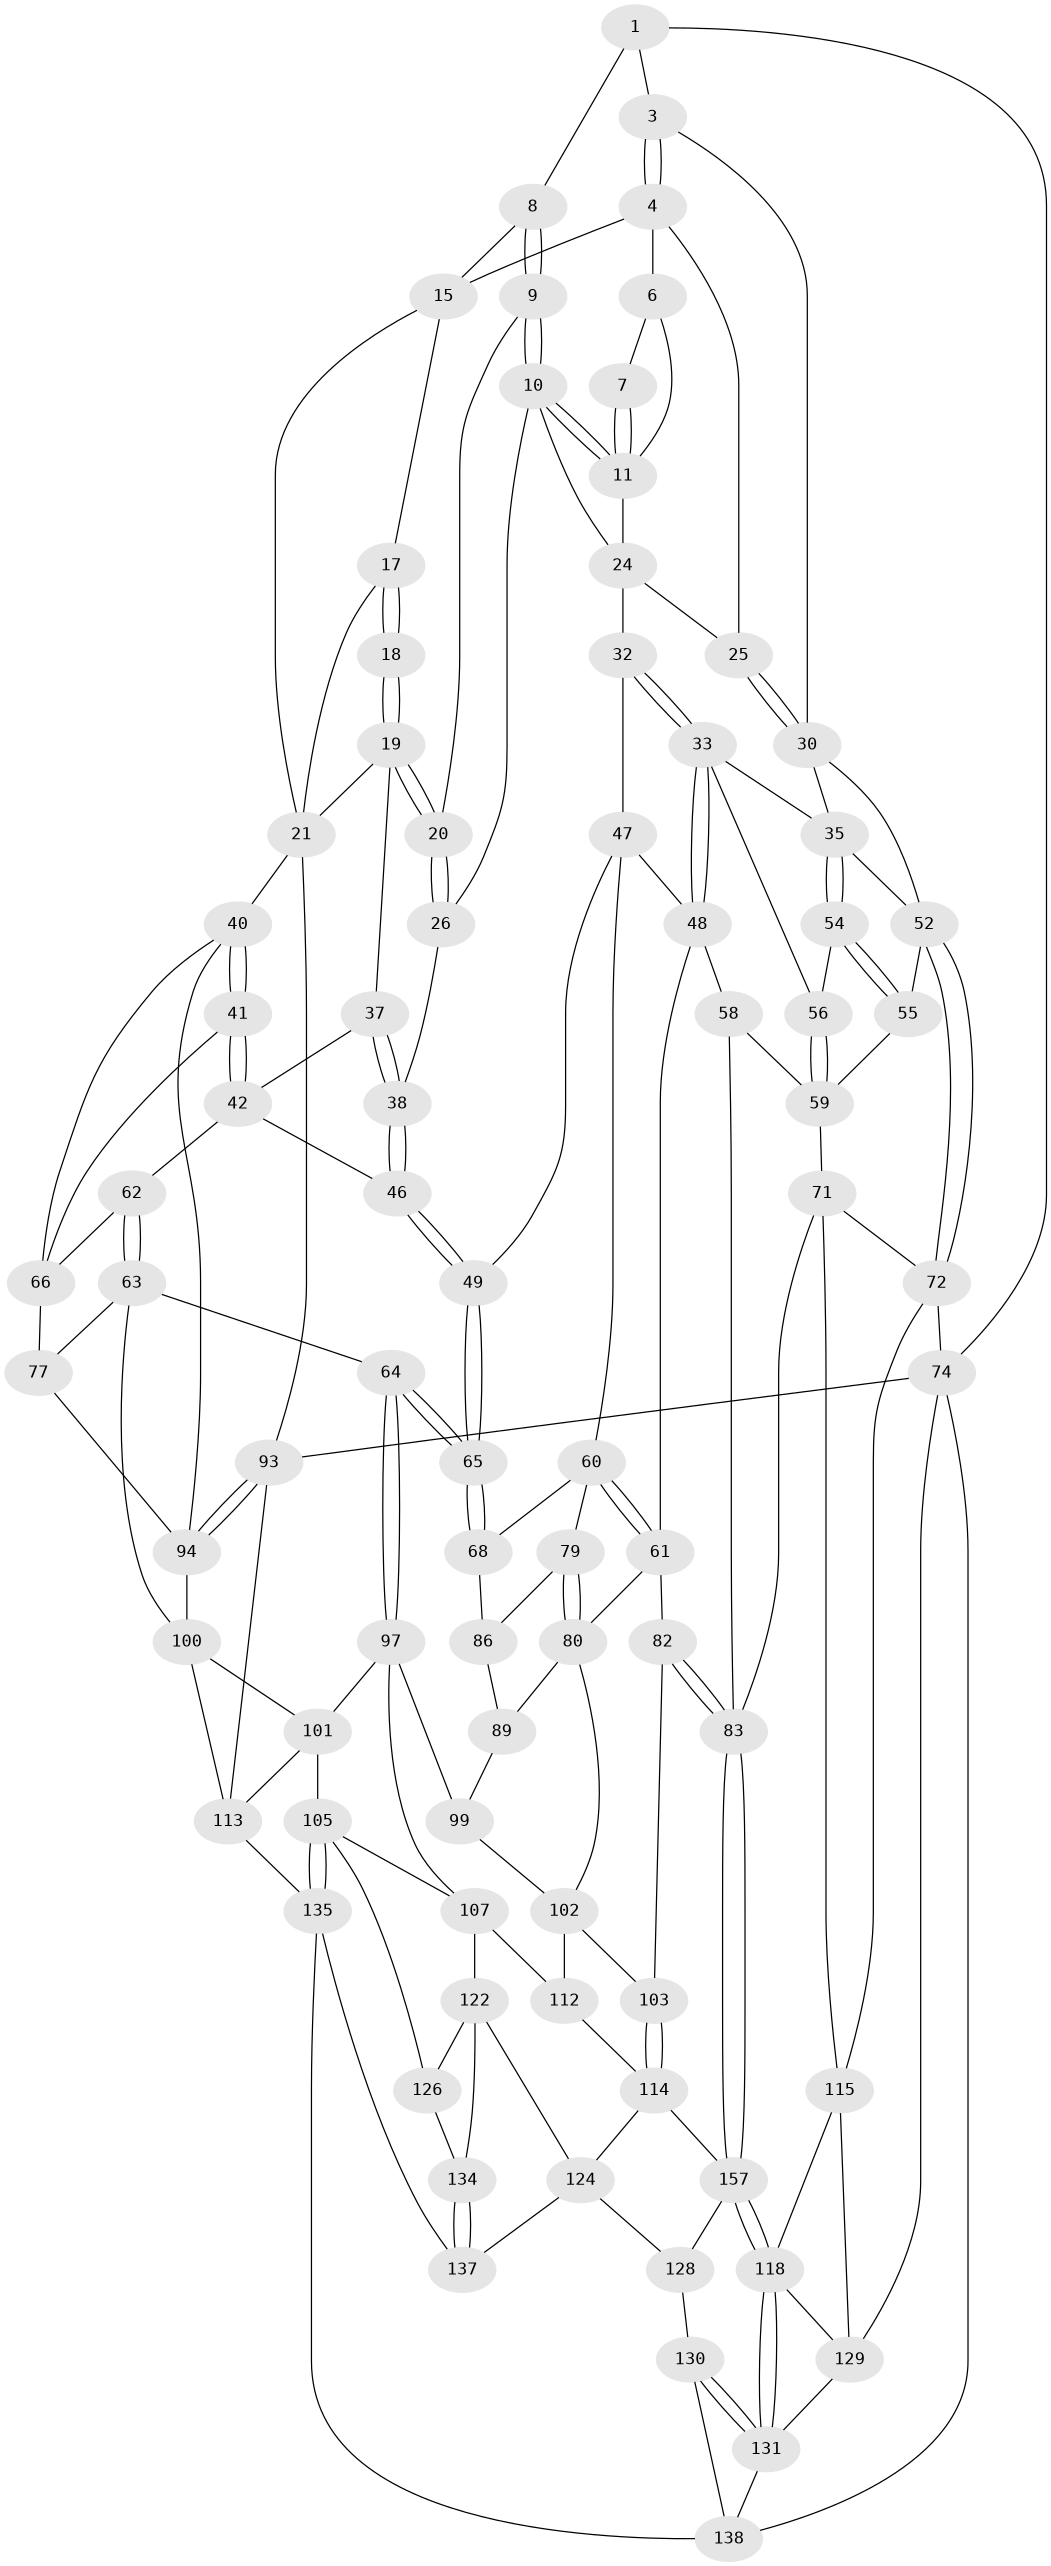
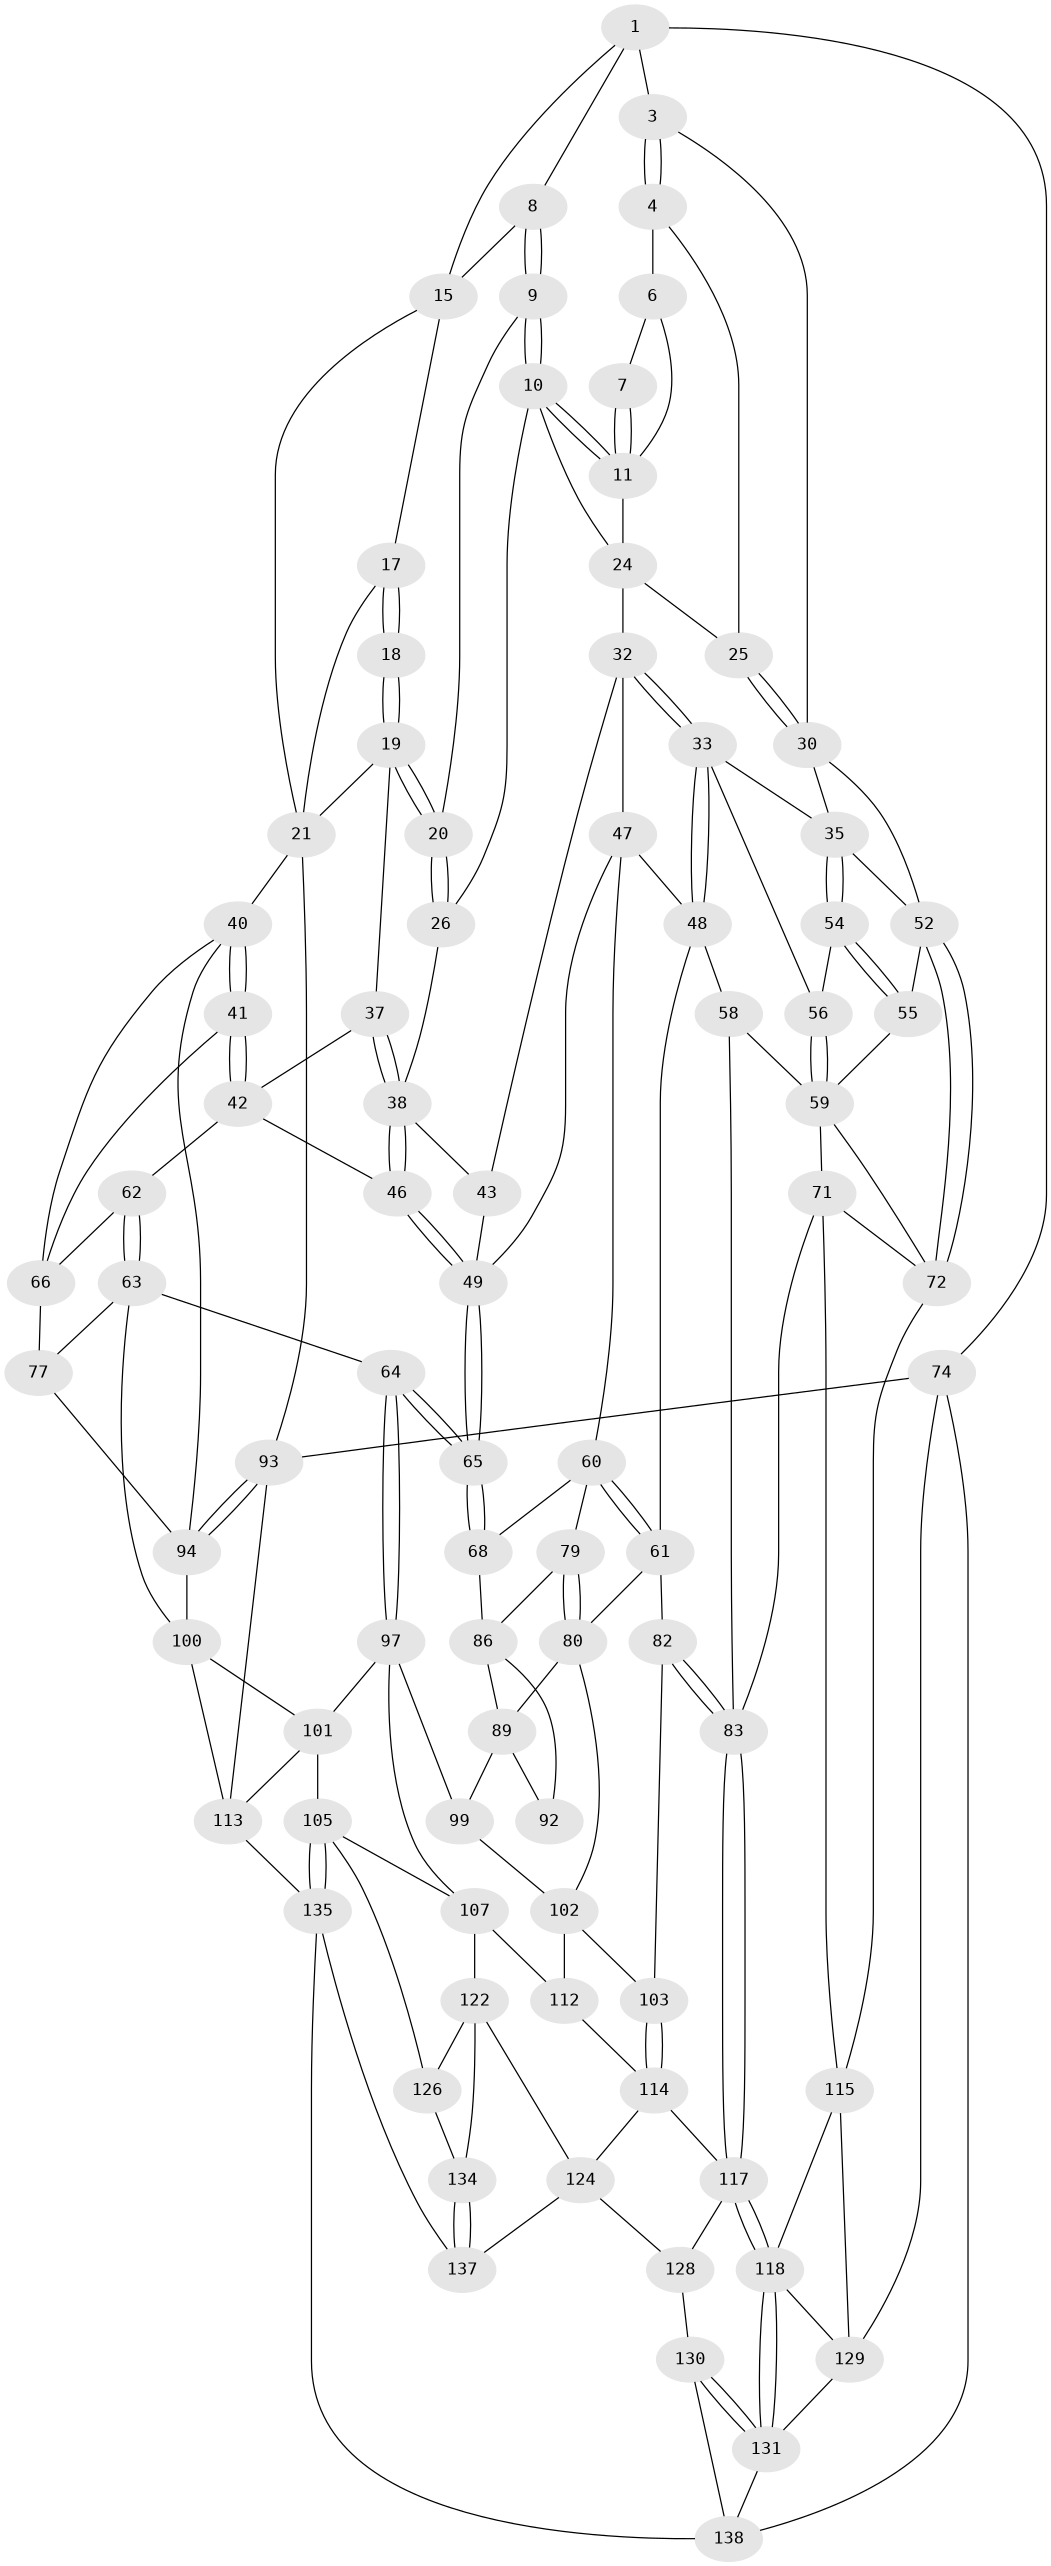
(550, 248) -> (515, 147)
none -> (487, 1194)
(939, 1328) -> (881, 1192)
none -> (549, 1821)
(734, 2180) -> (734, 2180)
